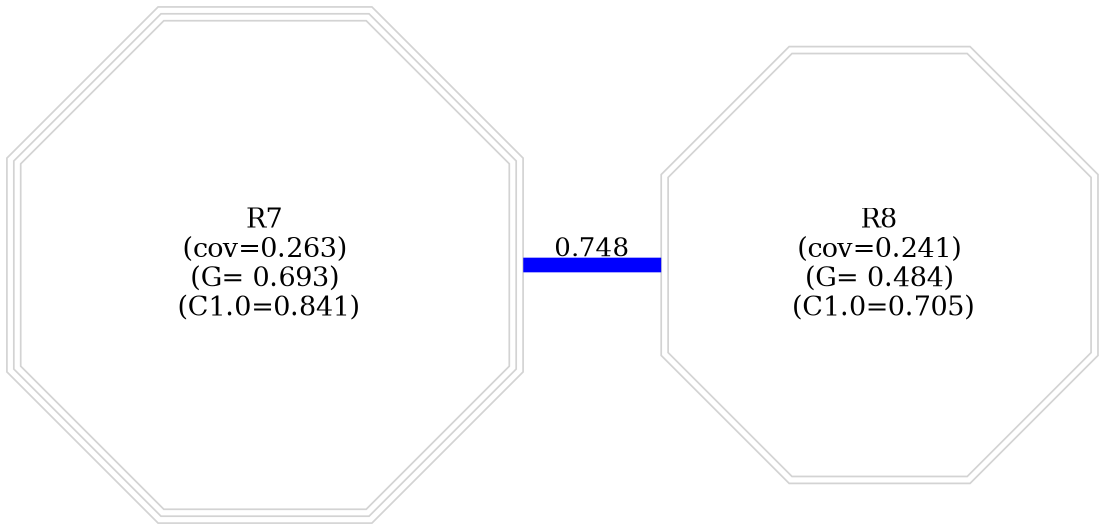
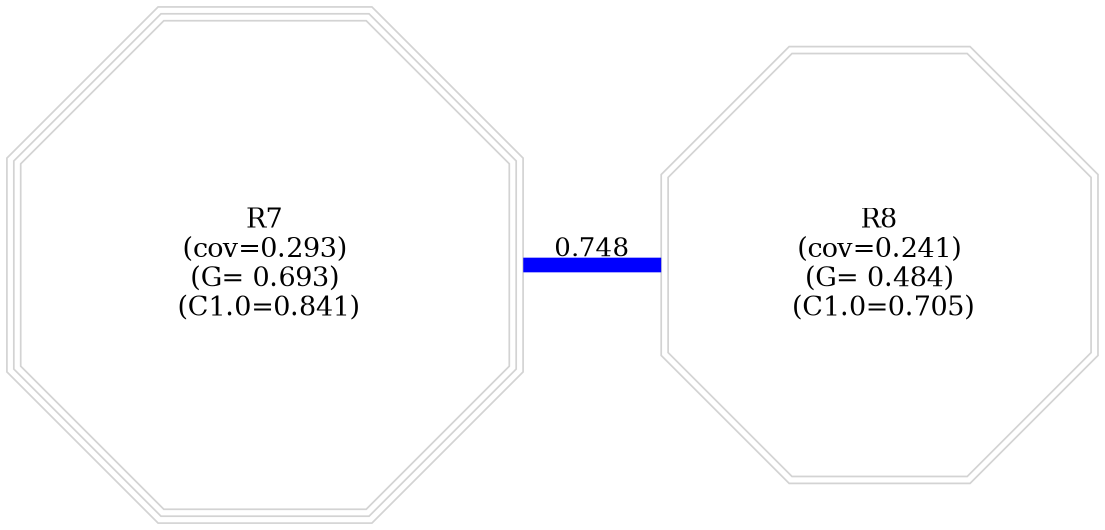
(265, 265) -> (265, 265)
